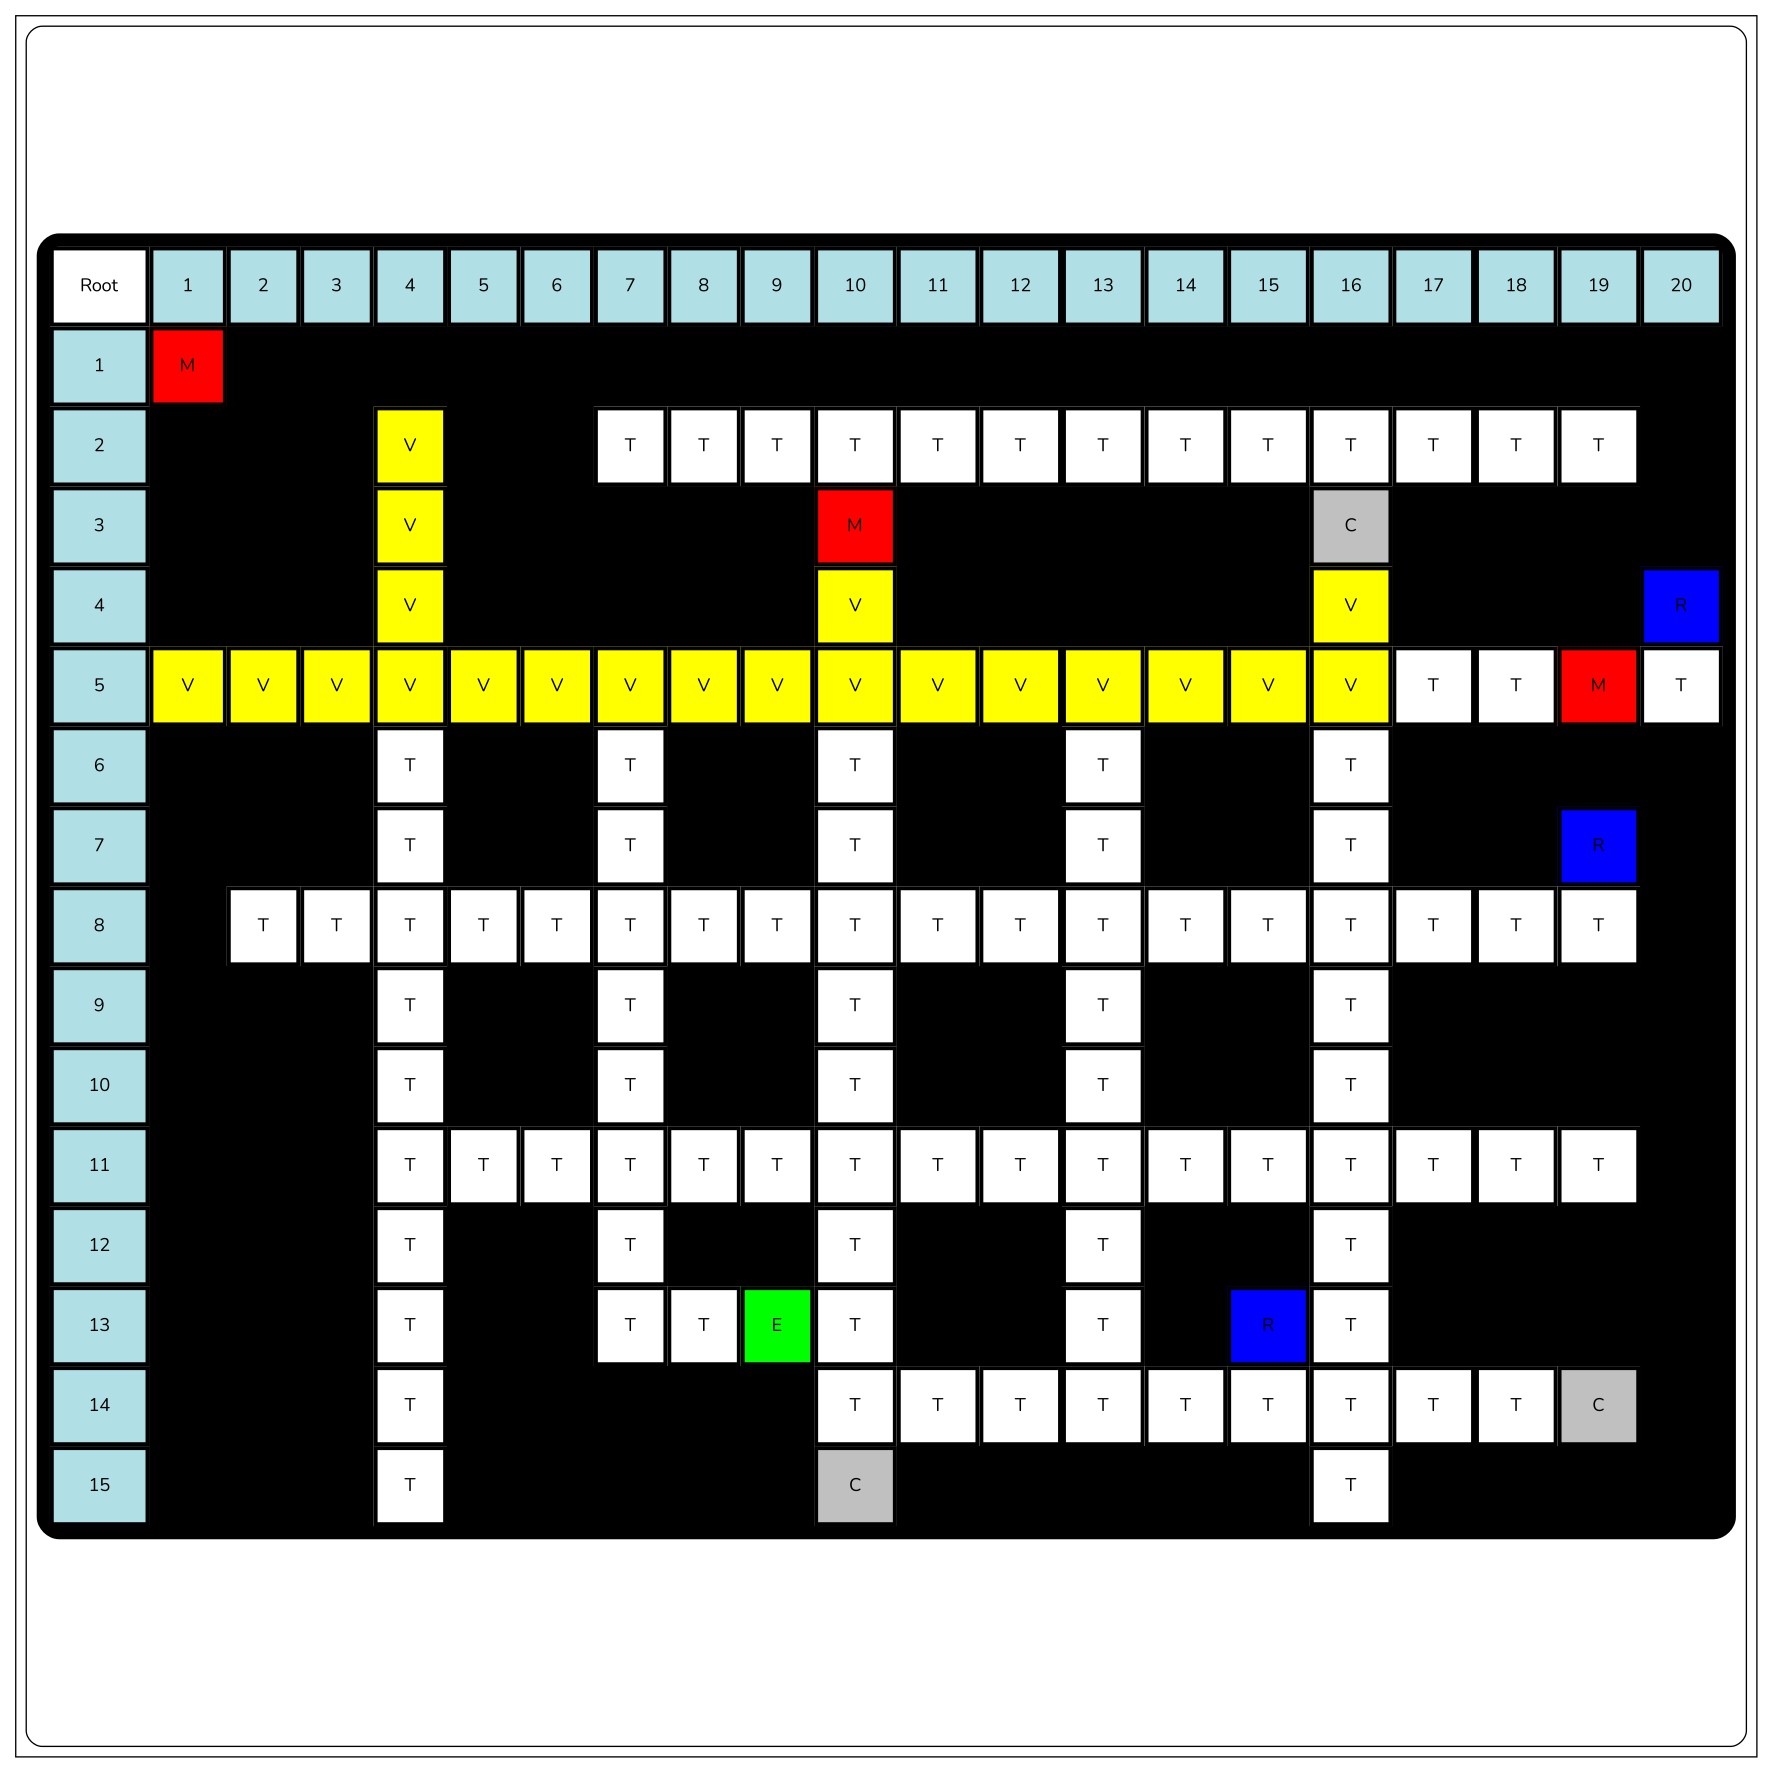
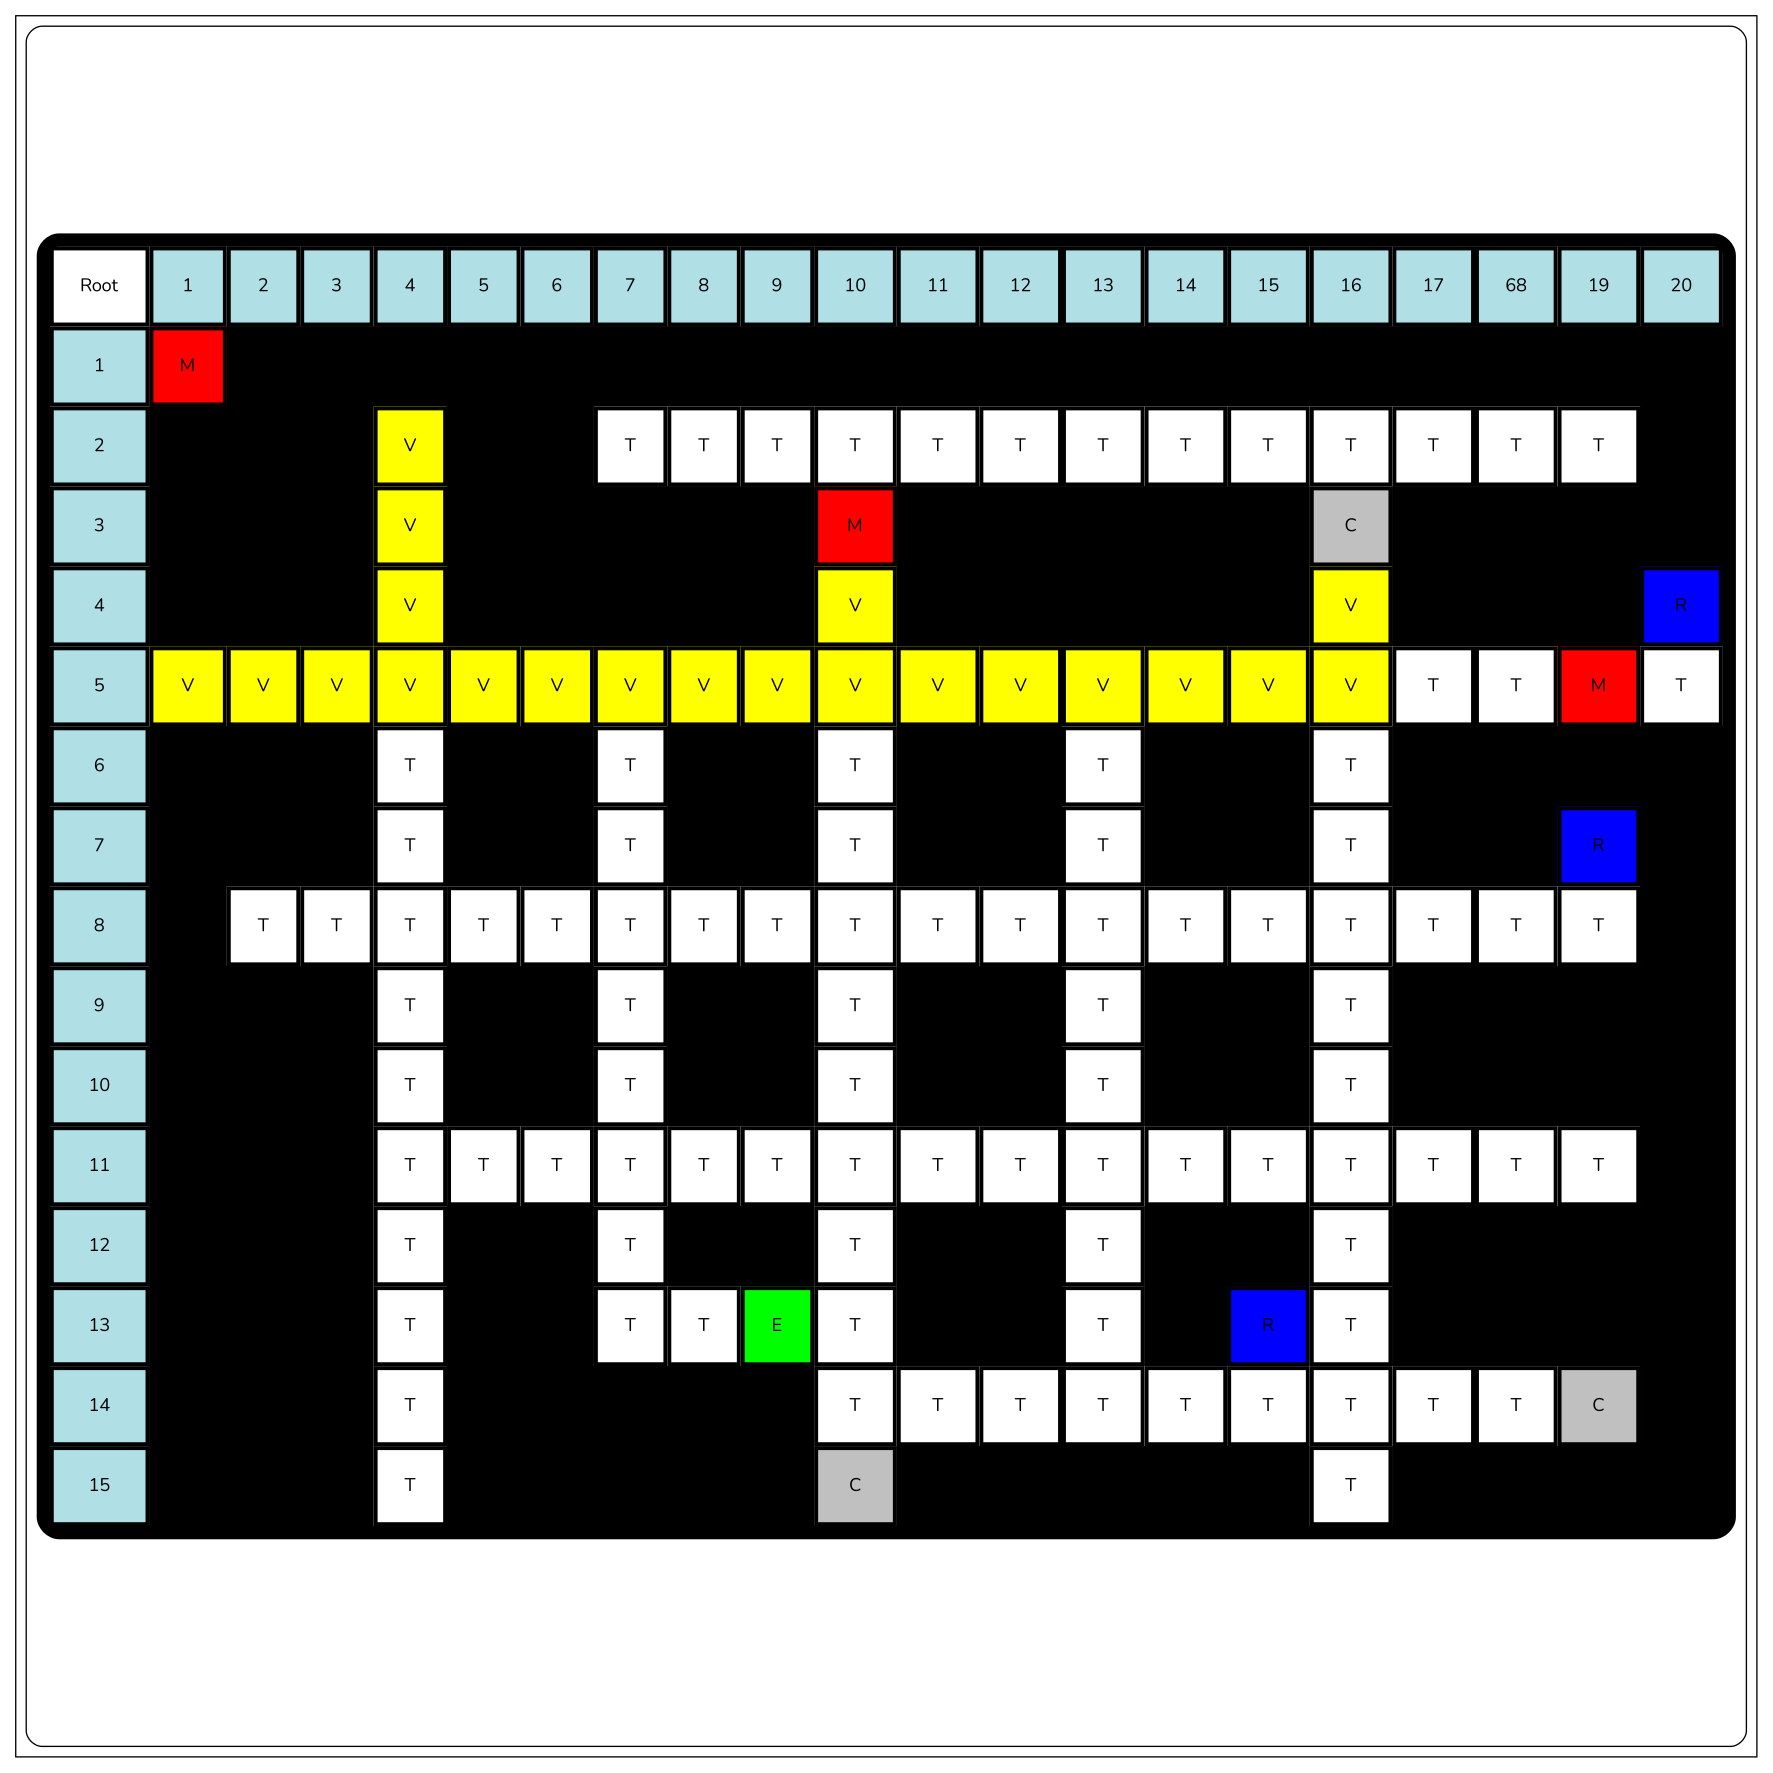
(1516, 286) -> (1516, 286)
